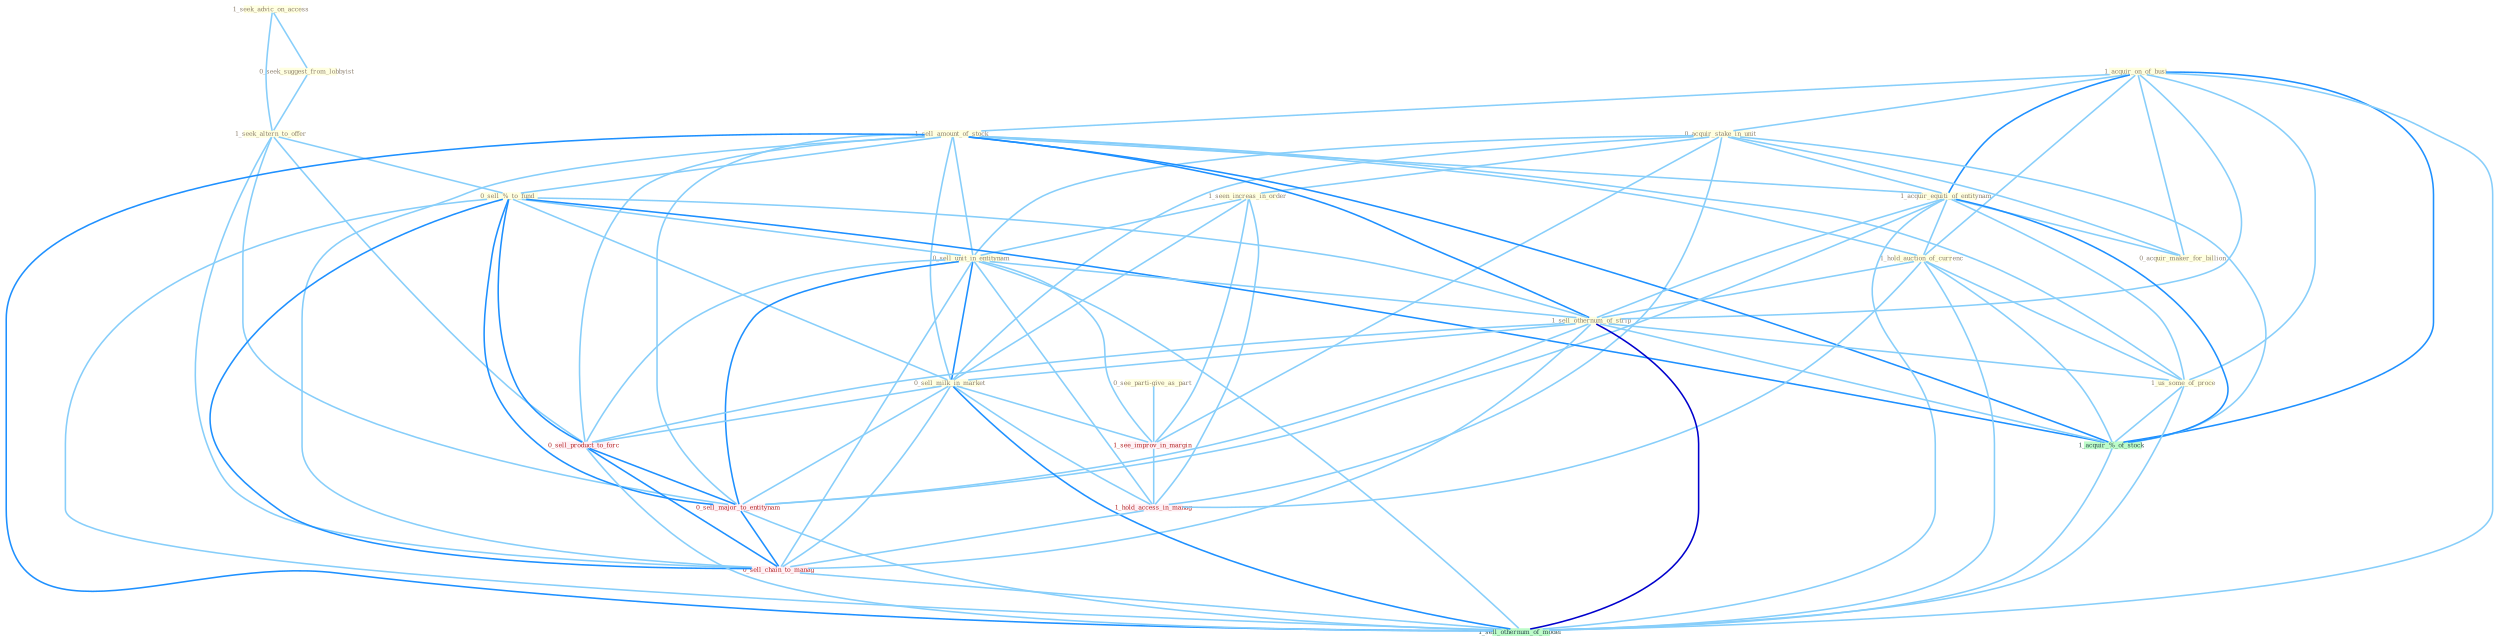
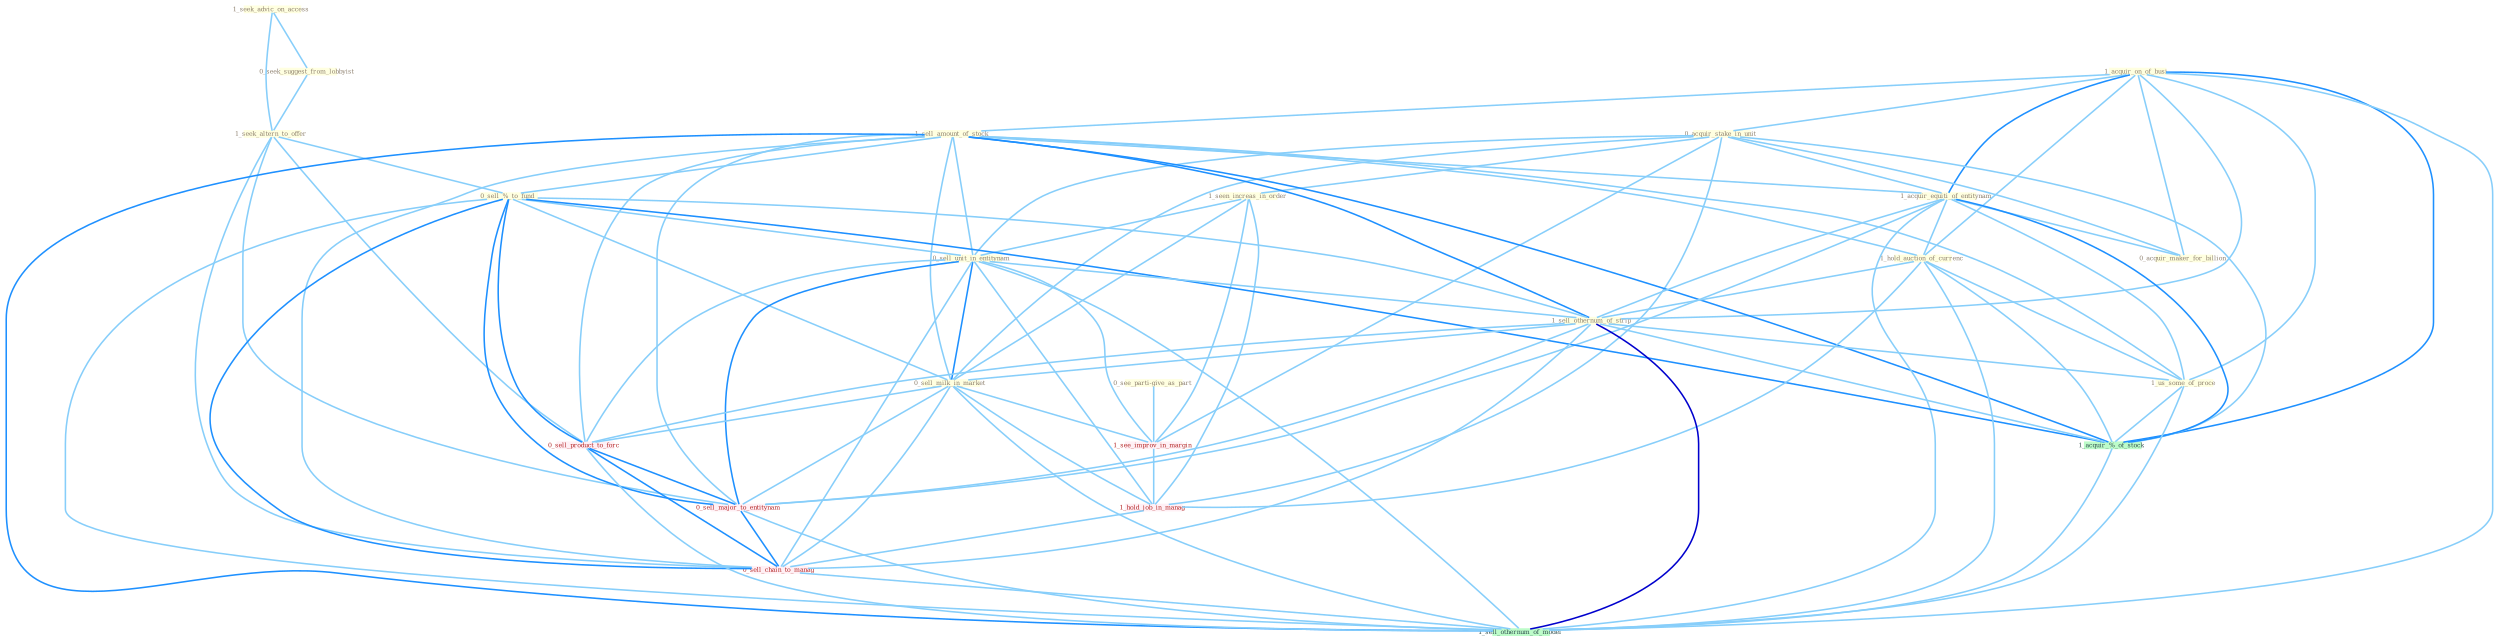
(1154, 508) -> (1154, 508)
(1211, 553) -> (1211, 553)
